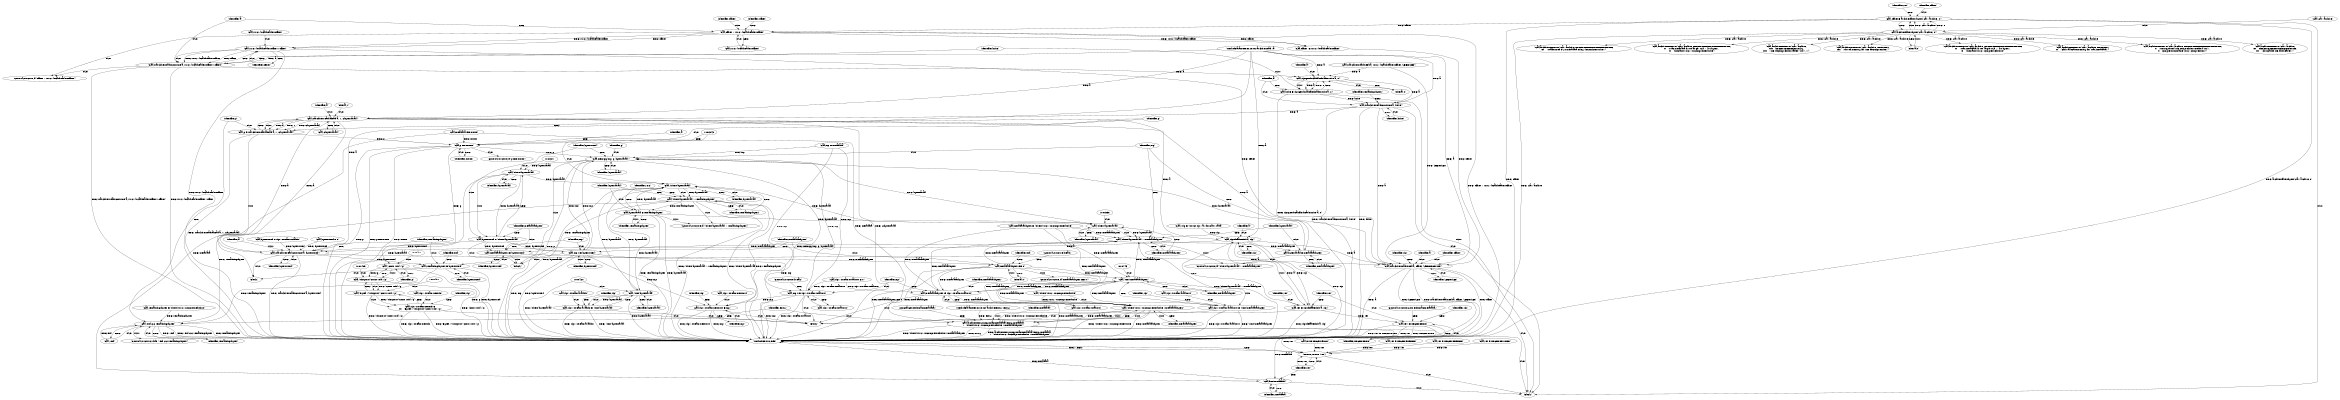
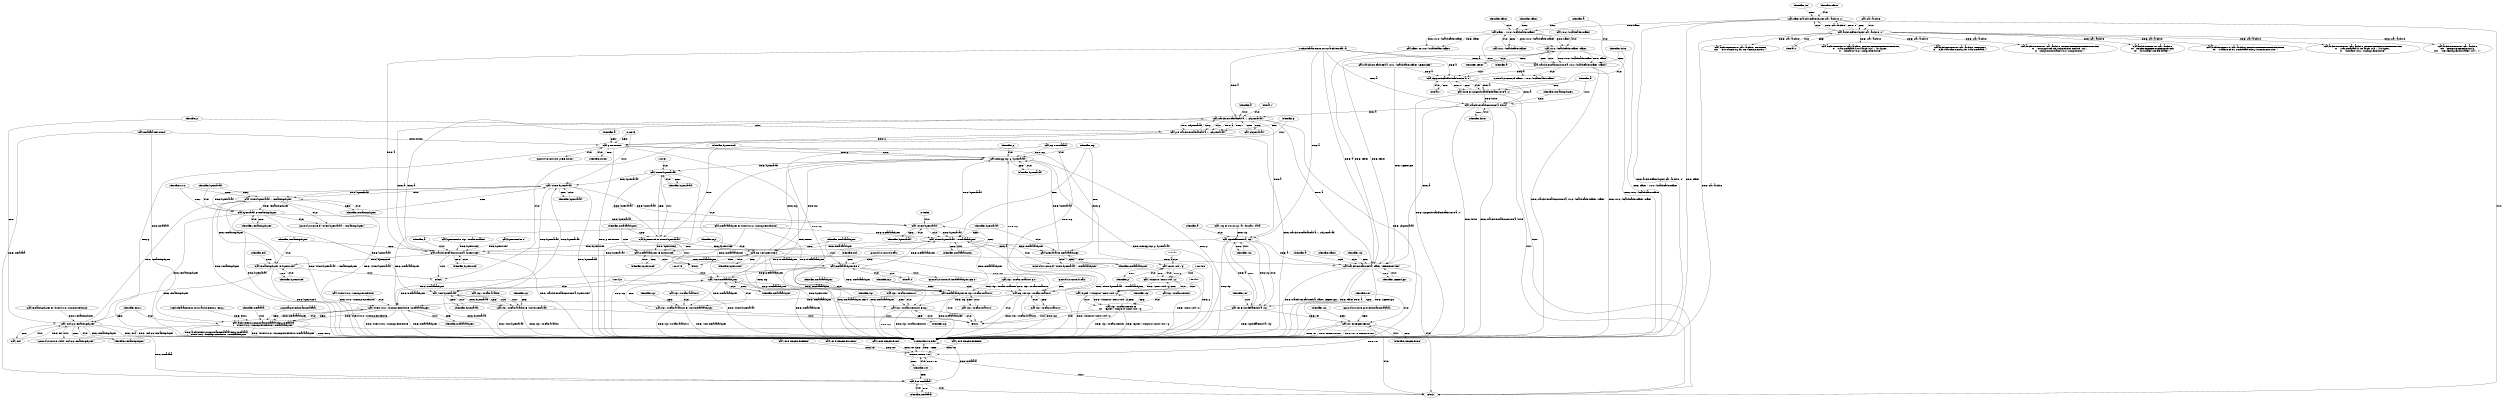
none -> (803, 324)
